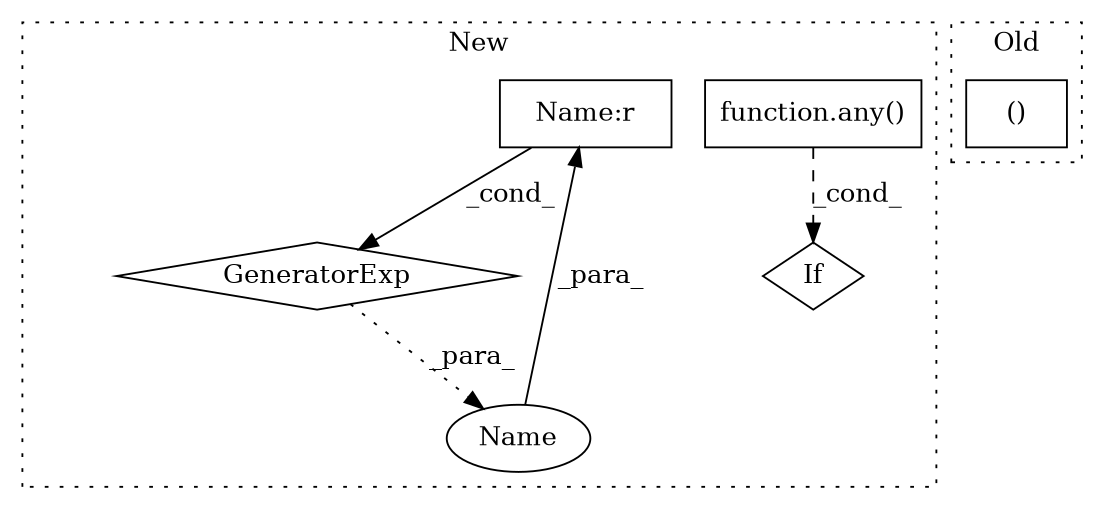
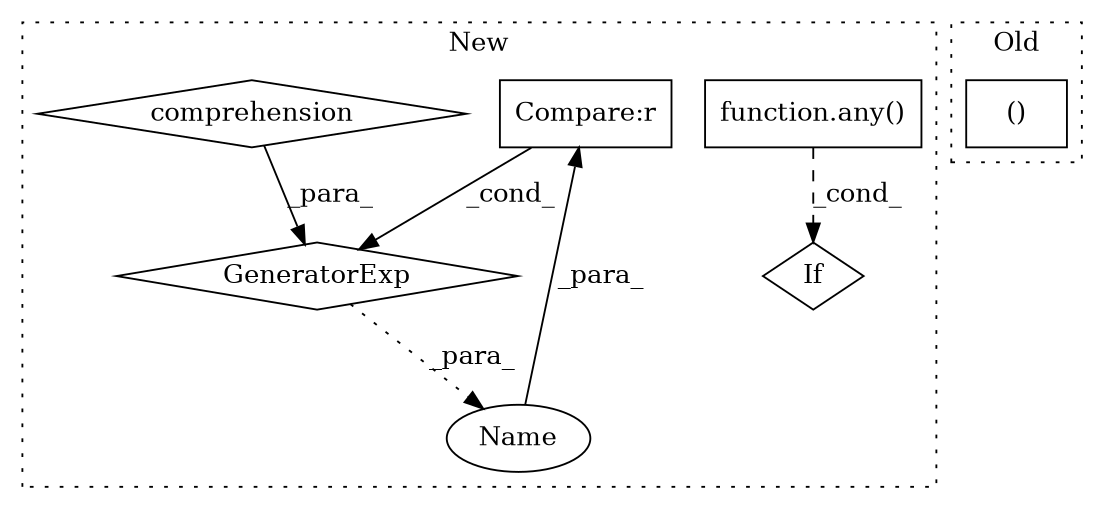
none -> (252, 114)
(586, 114) -> (586, 114)
